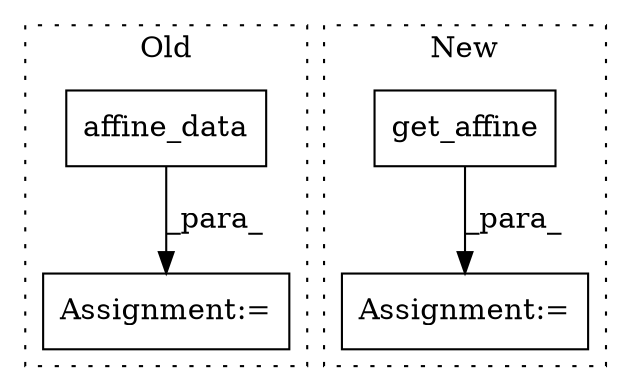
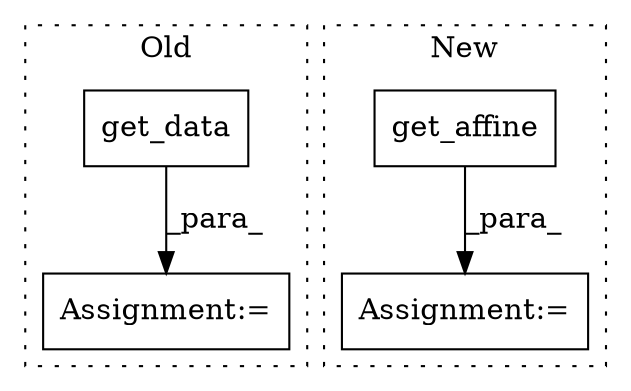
(166, 128) -> (166, 128)
